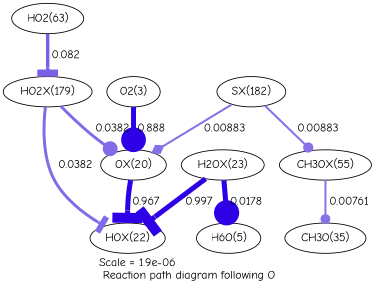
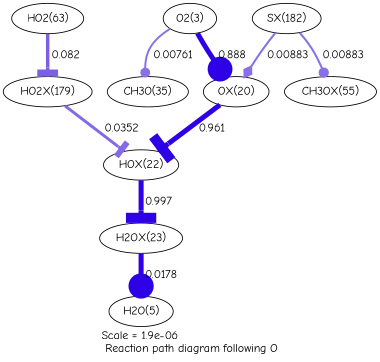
(82, 127) -> none
(74, 165) -> (120, 128)
(180, 198) -> (141, 195)
(325, 198) -> (152, 45)
(144, 202) -> (210, 128)
(229, 238) -> (141, 311)
